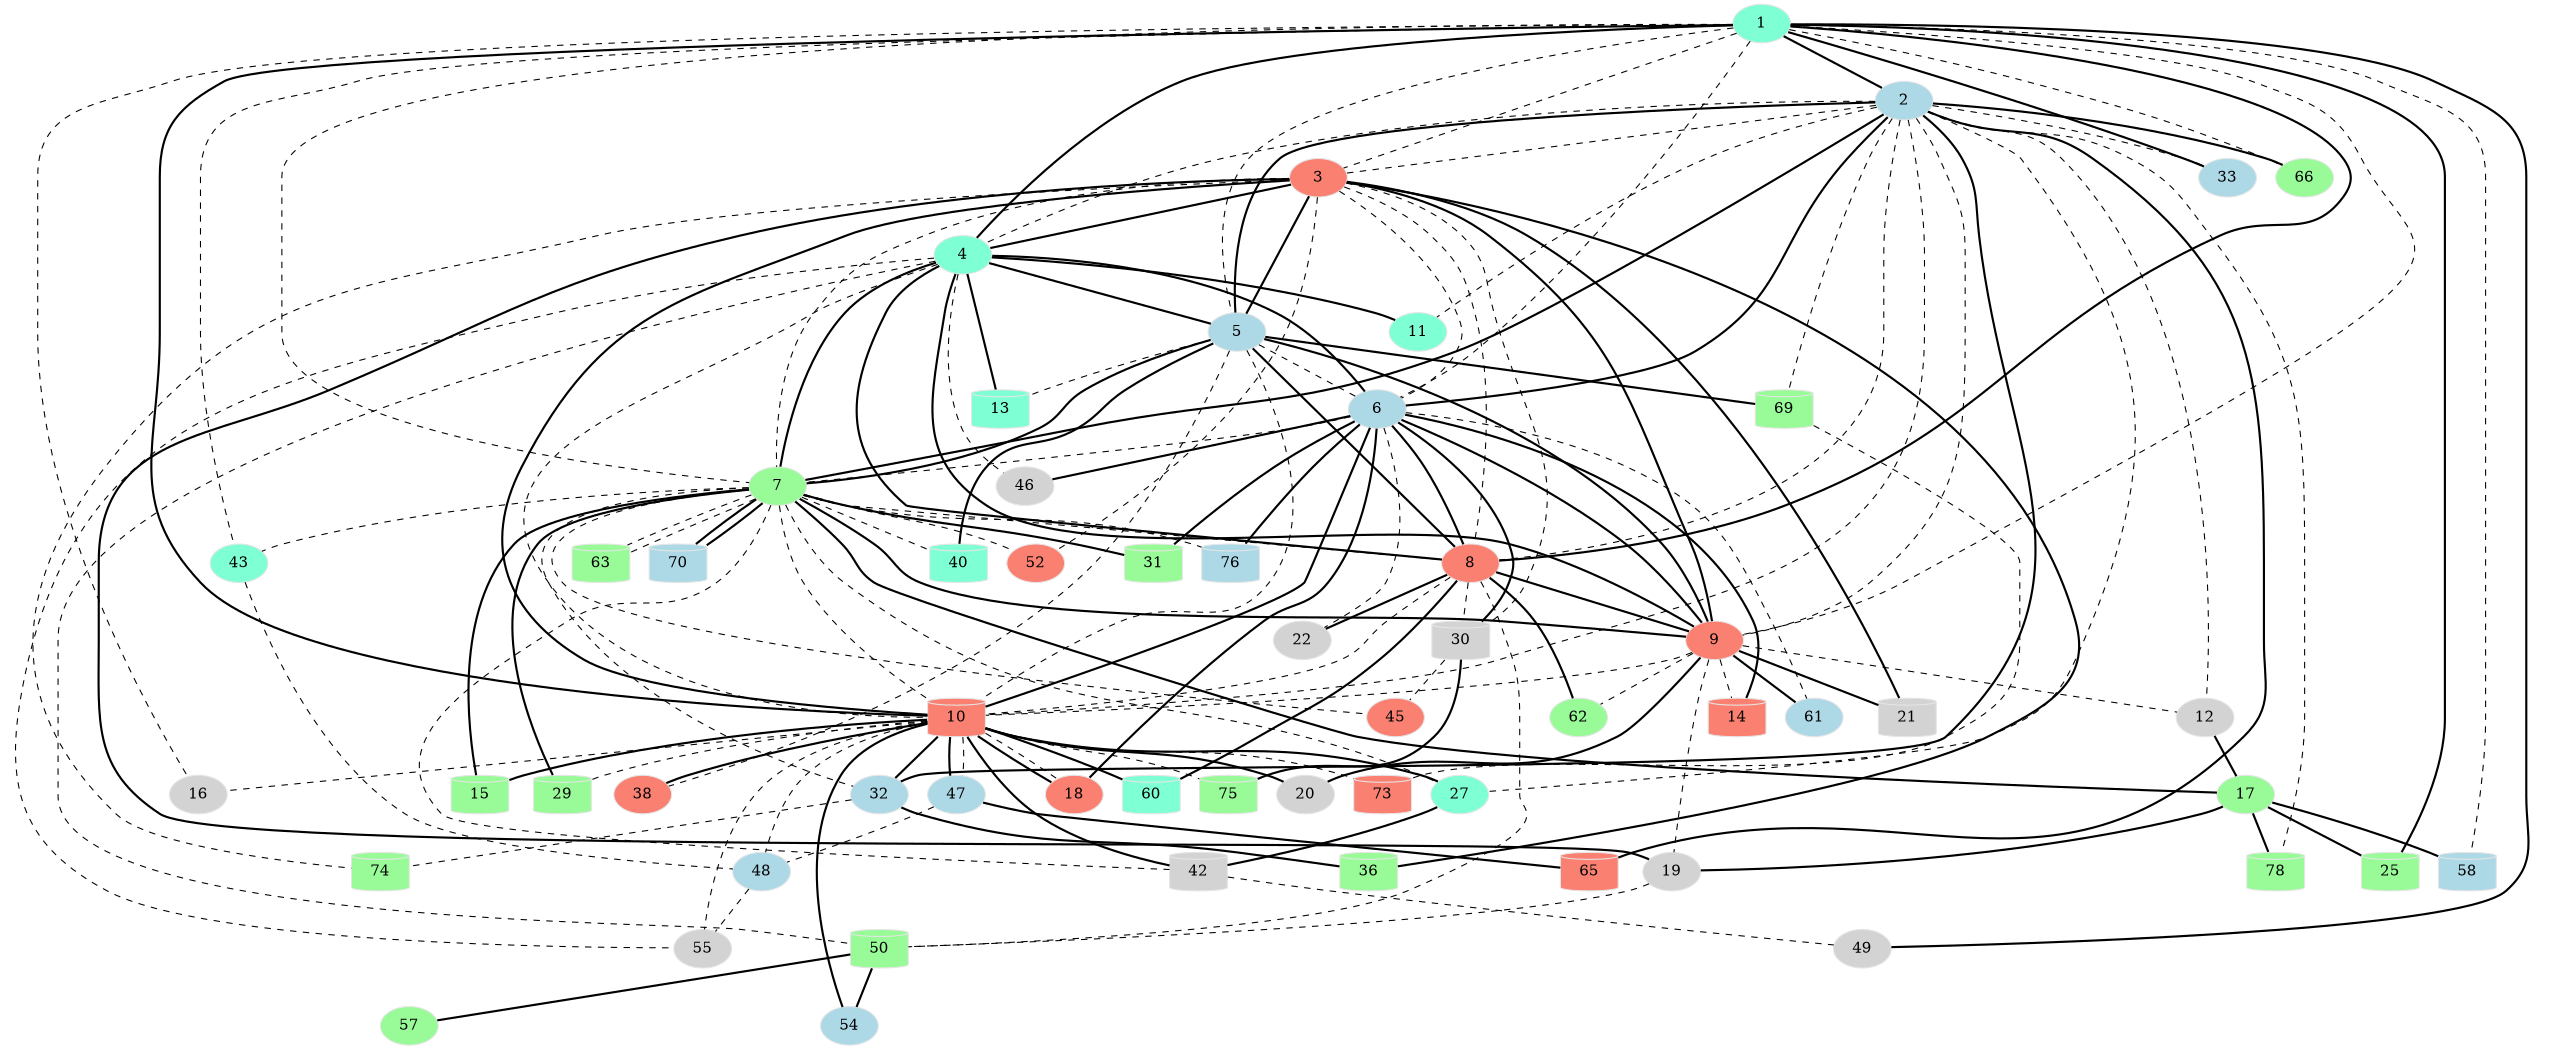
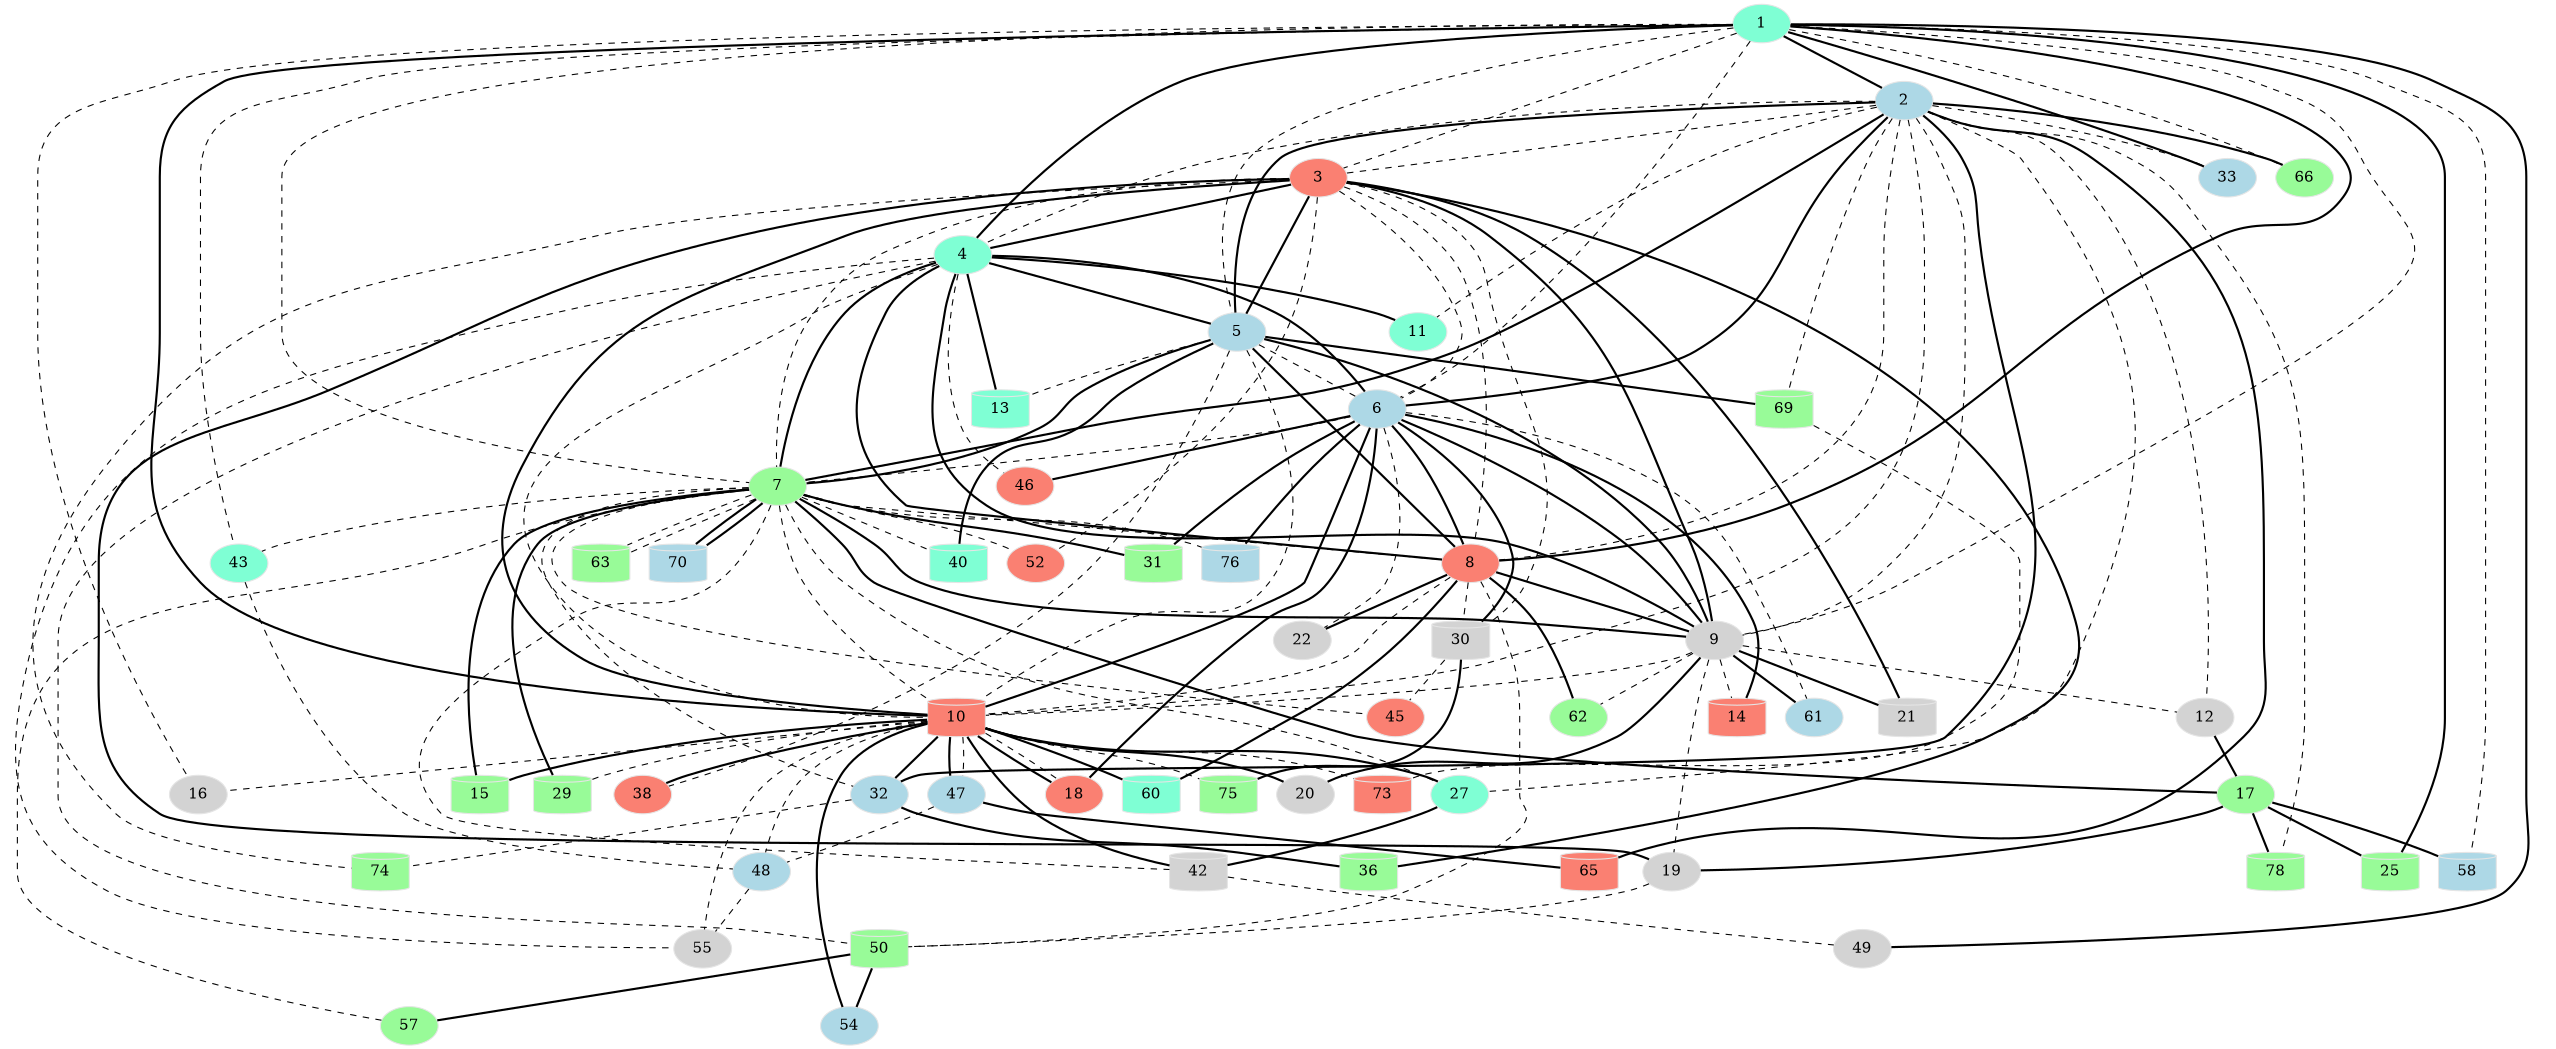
(1025, 486) -> (1025, 486)
none -> (128, 624)
(1715, 640) -> (1715, 640)
